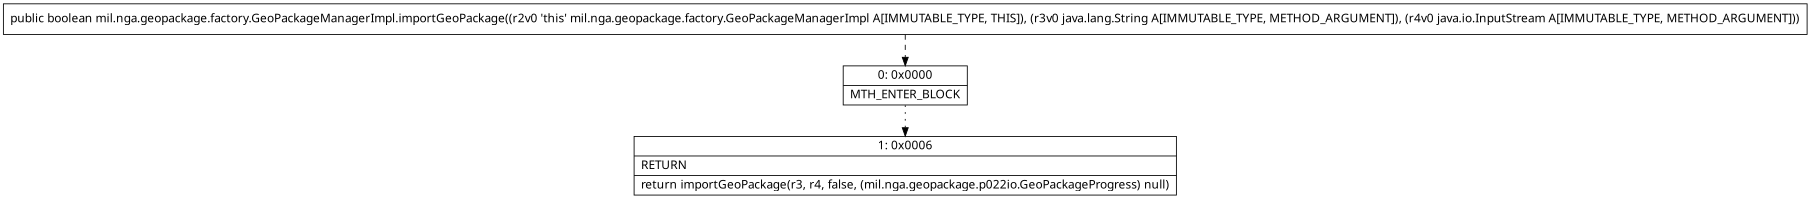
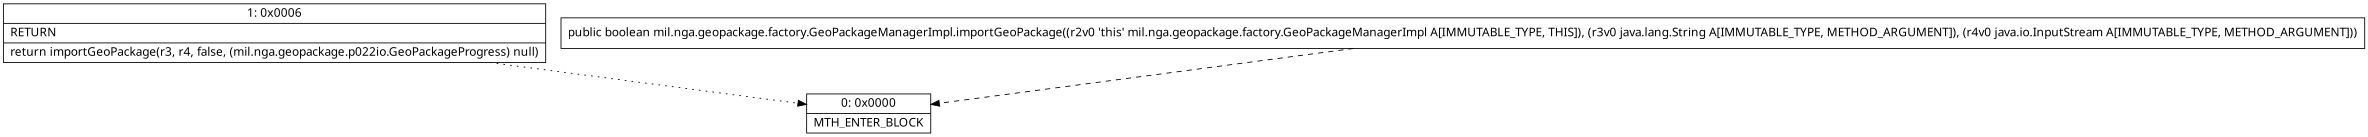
(905, 116) -> (644, 83)
